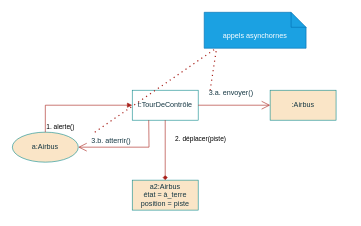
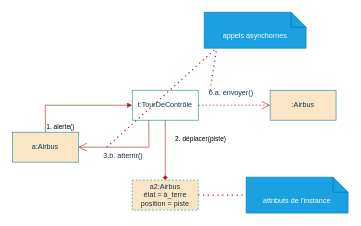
(231, 93) -> (231, 93)
(233, 105) -> (233, 105)
(111, 141) -> (123, 156)
(45, 147) -> (45, 147)
(165, 195) -> (165, 195)
none -> (223, 195)
none -> (297, 195)
